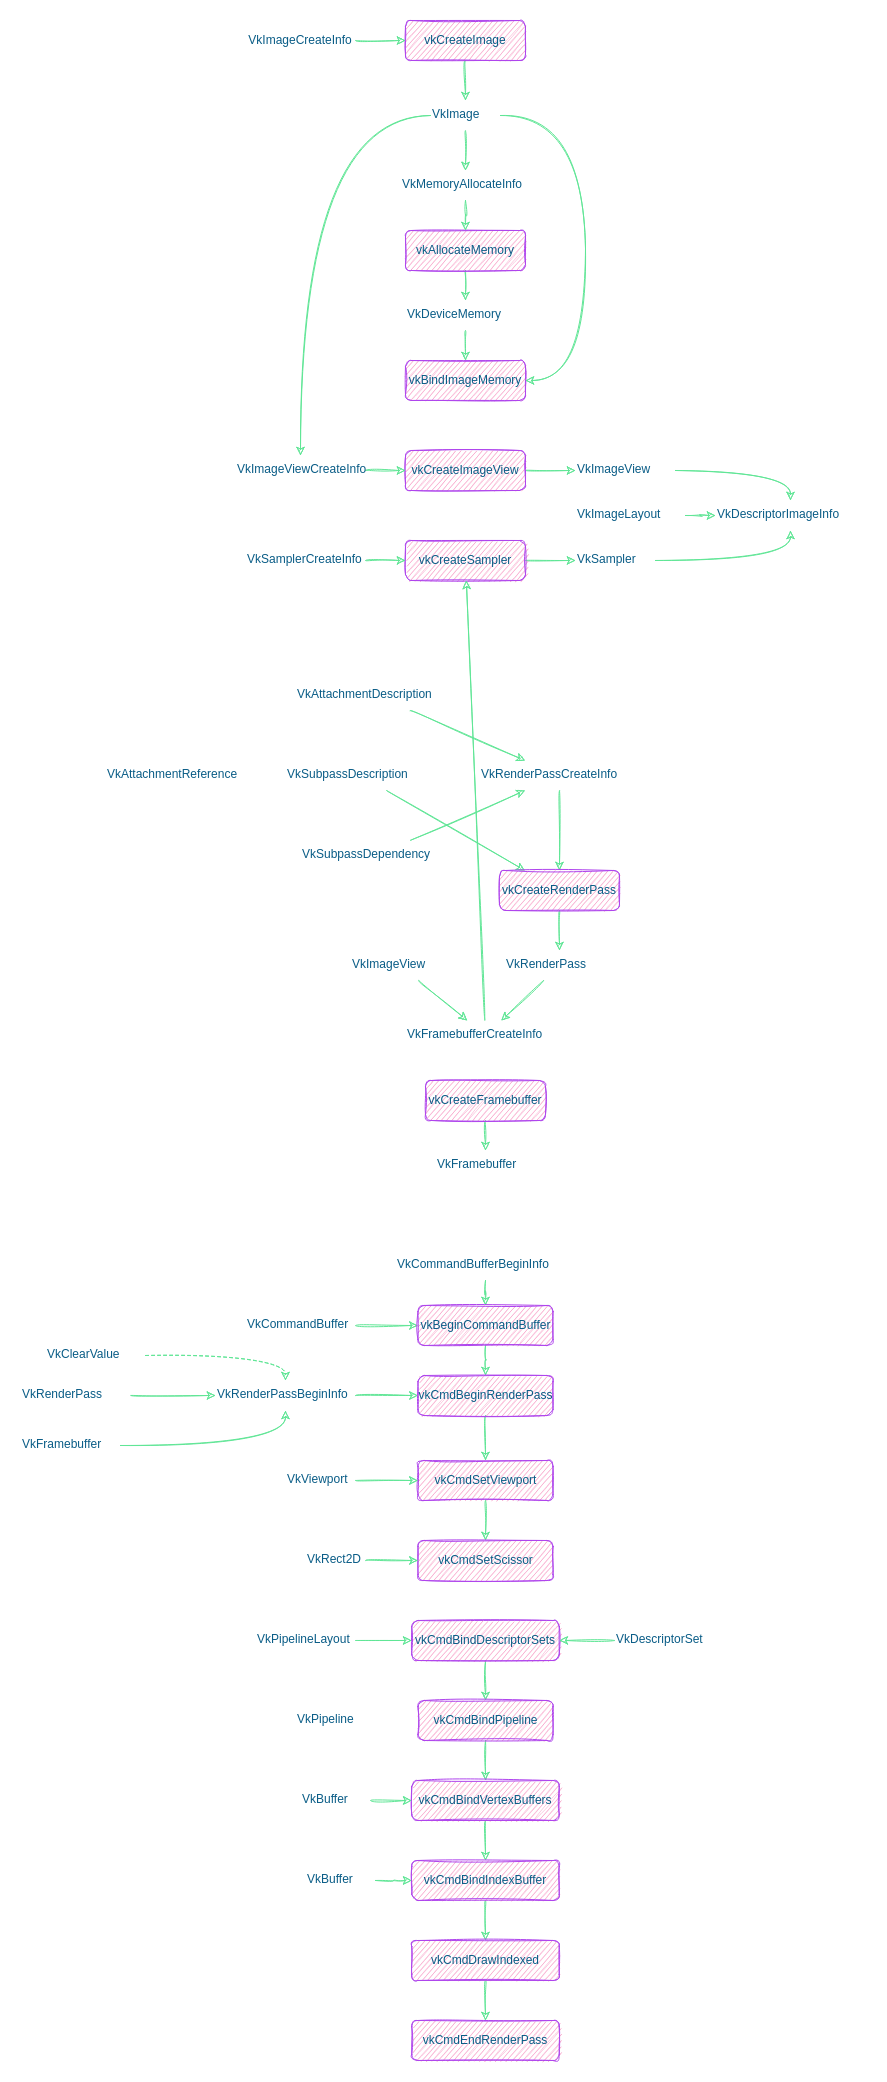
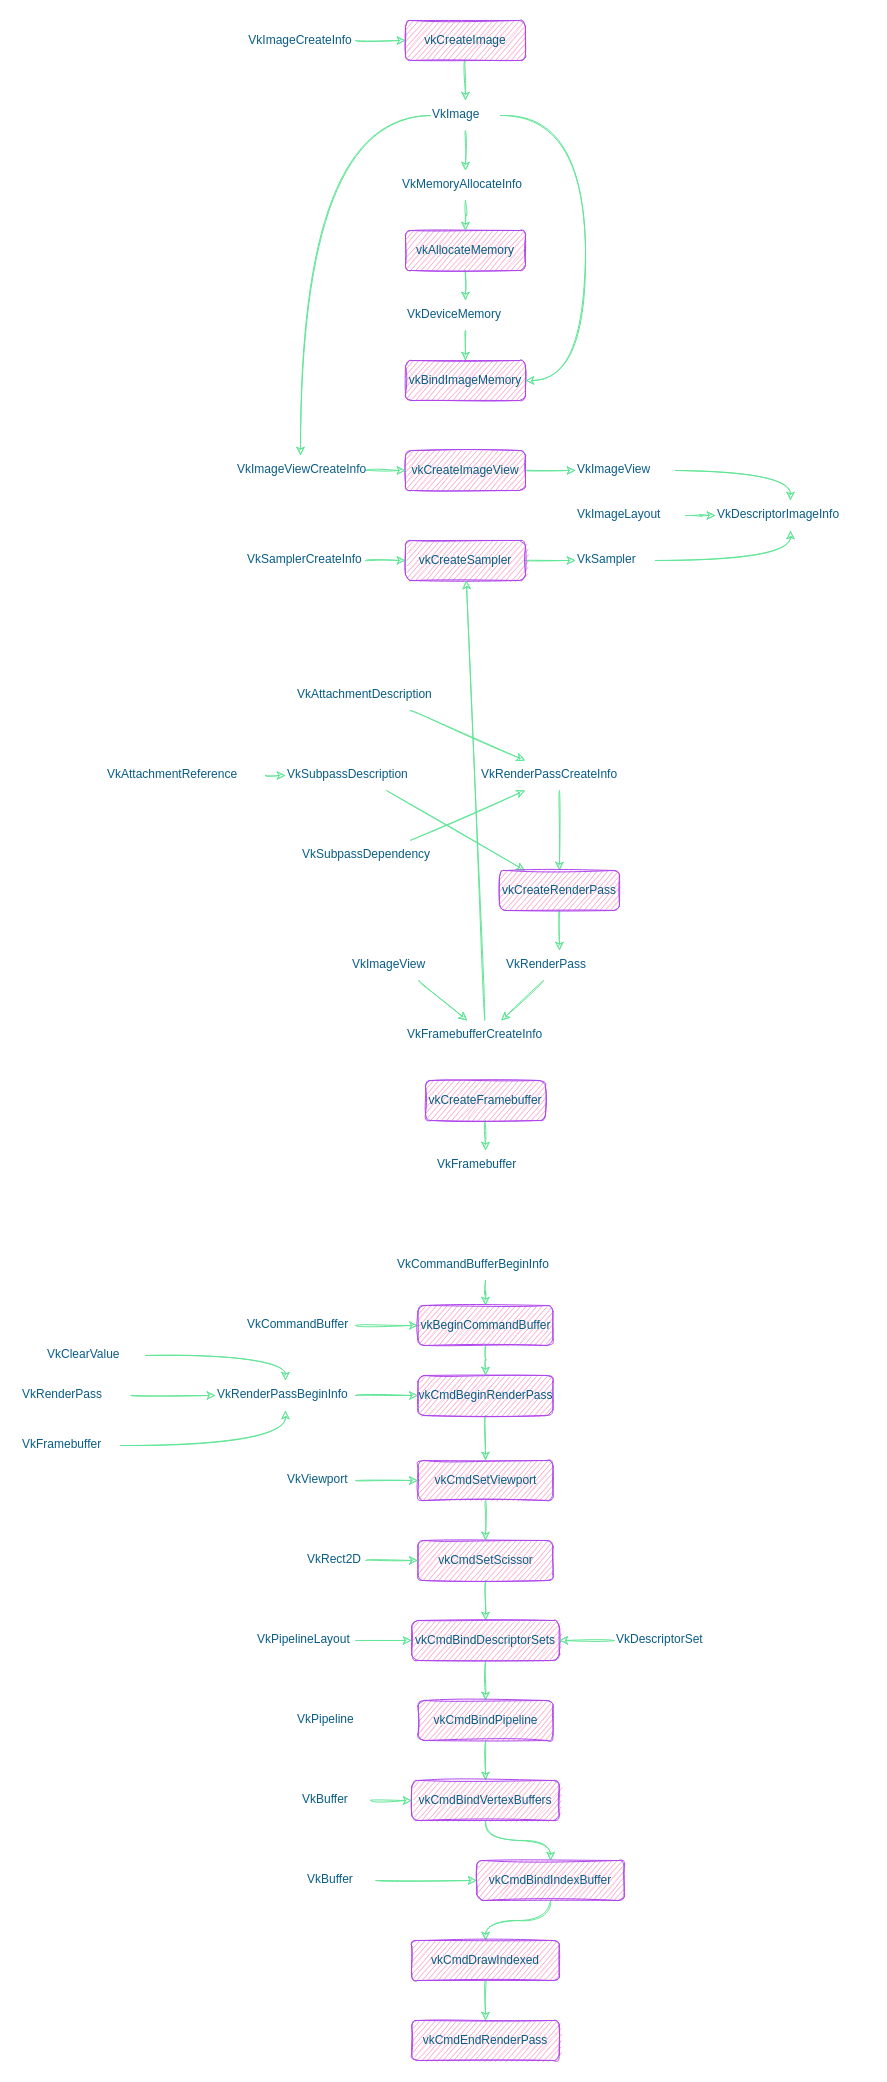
none -> (270, 776)
(217, 1357) -> (217, 1357)
none -> (486, 1598)
(486, 1881) -> (551, 1881)
